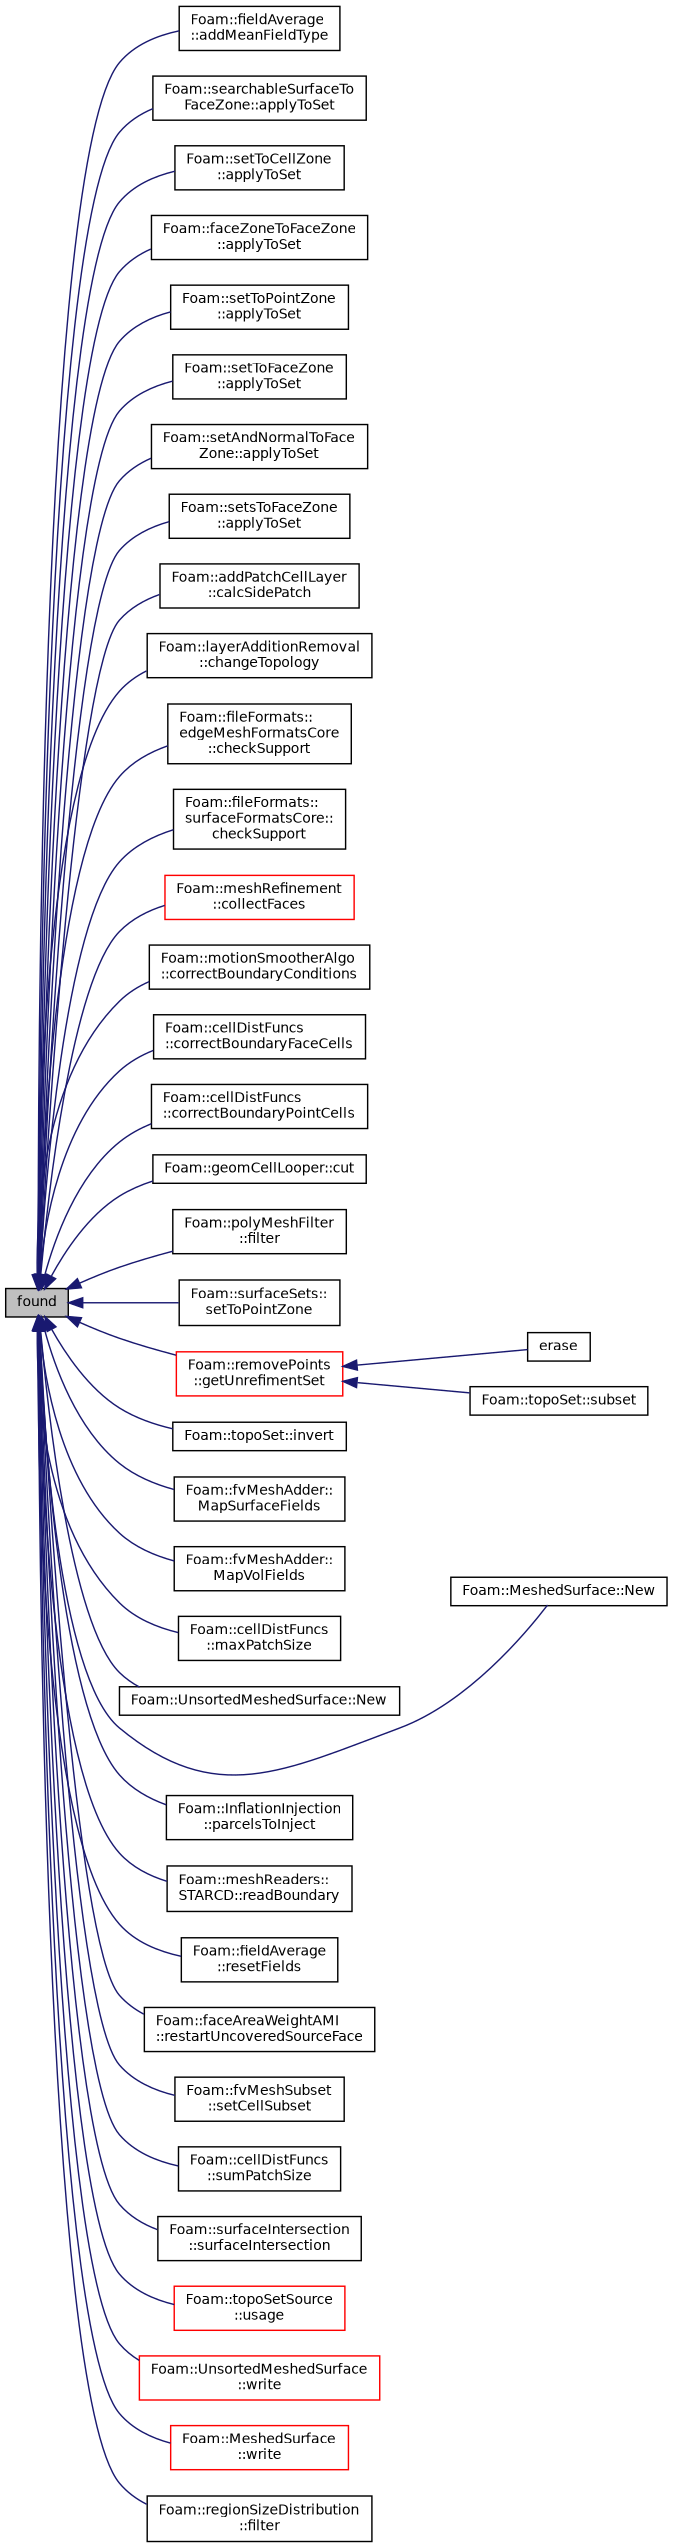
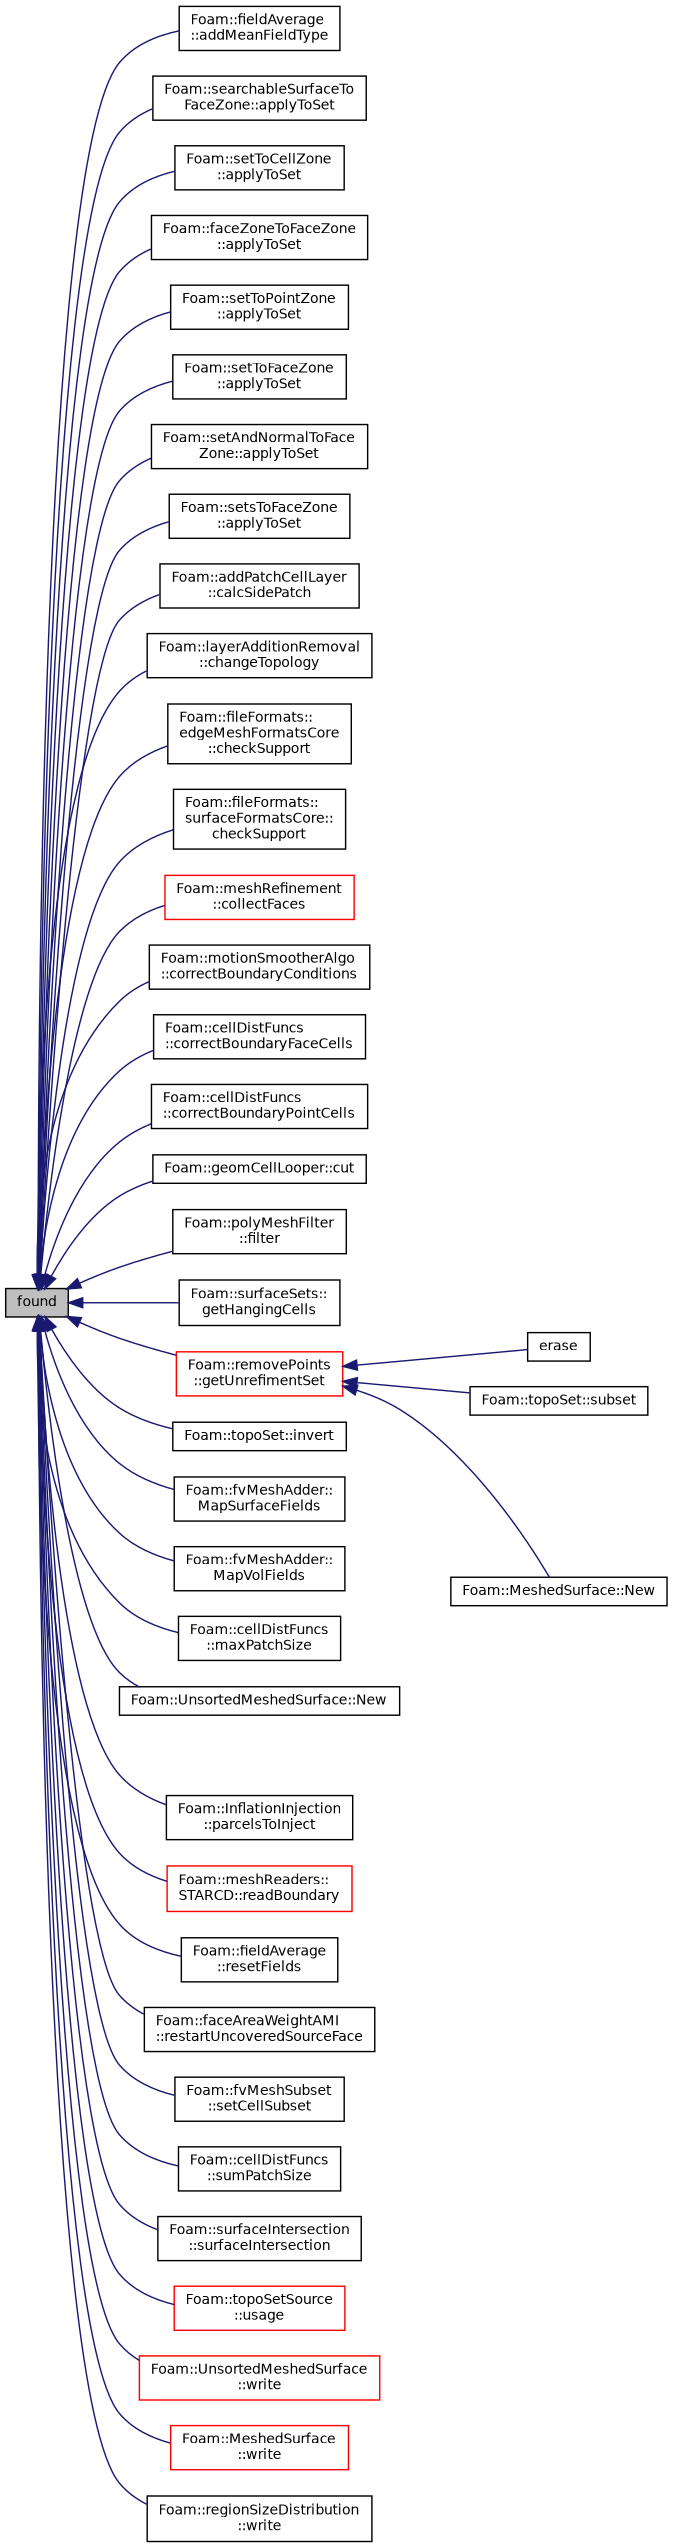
(260, 1303) -> (260, 1303)
(154, 1752) -> (468, 1468)
(260, 1889) -> (260, 1889)
(260, 2519) -> (260, 2519)
